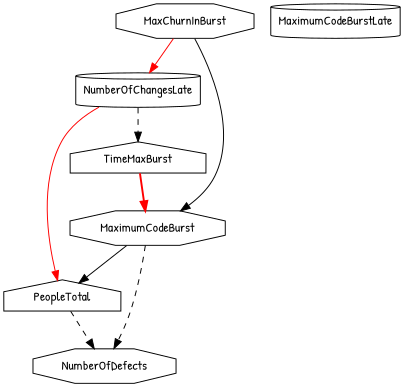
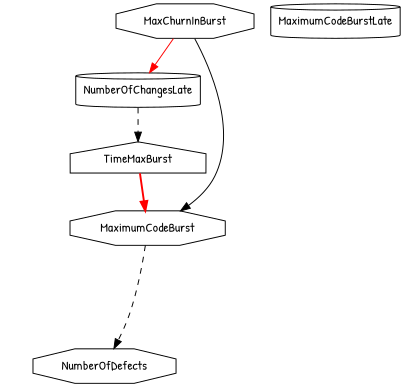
(62, 297) -> none
